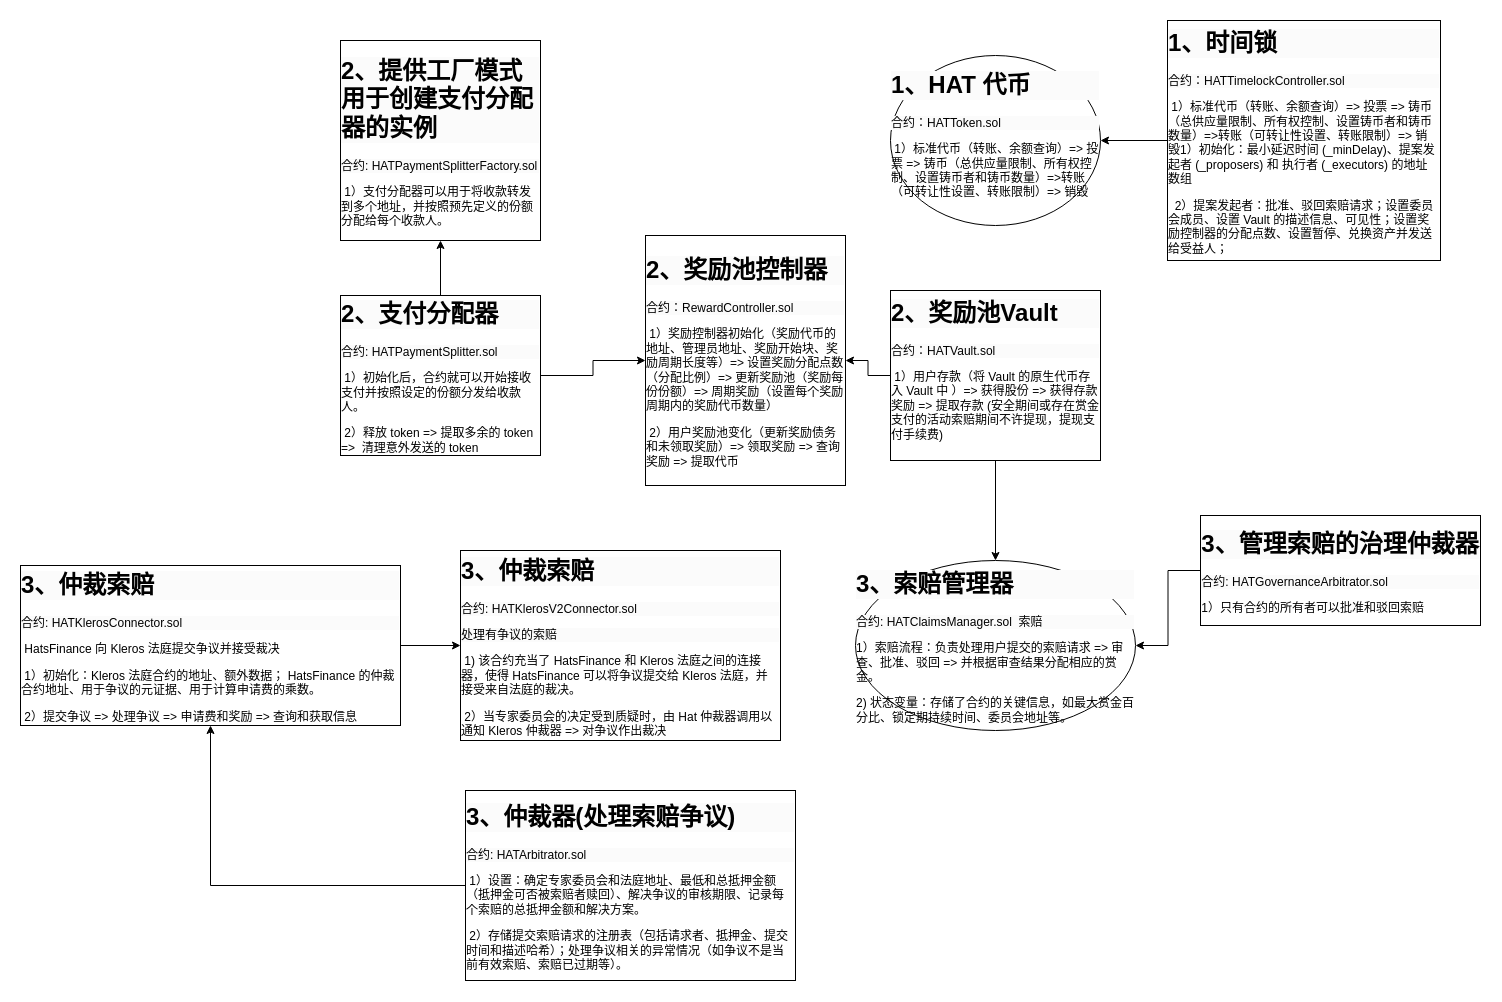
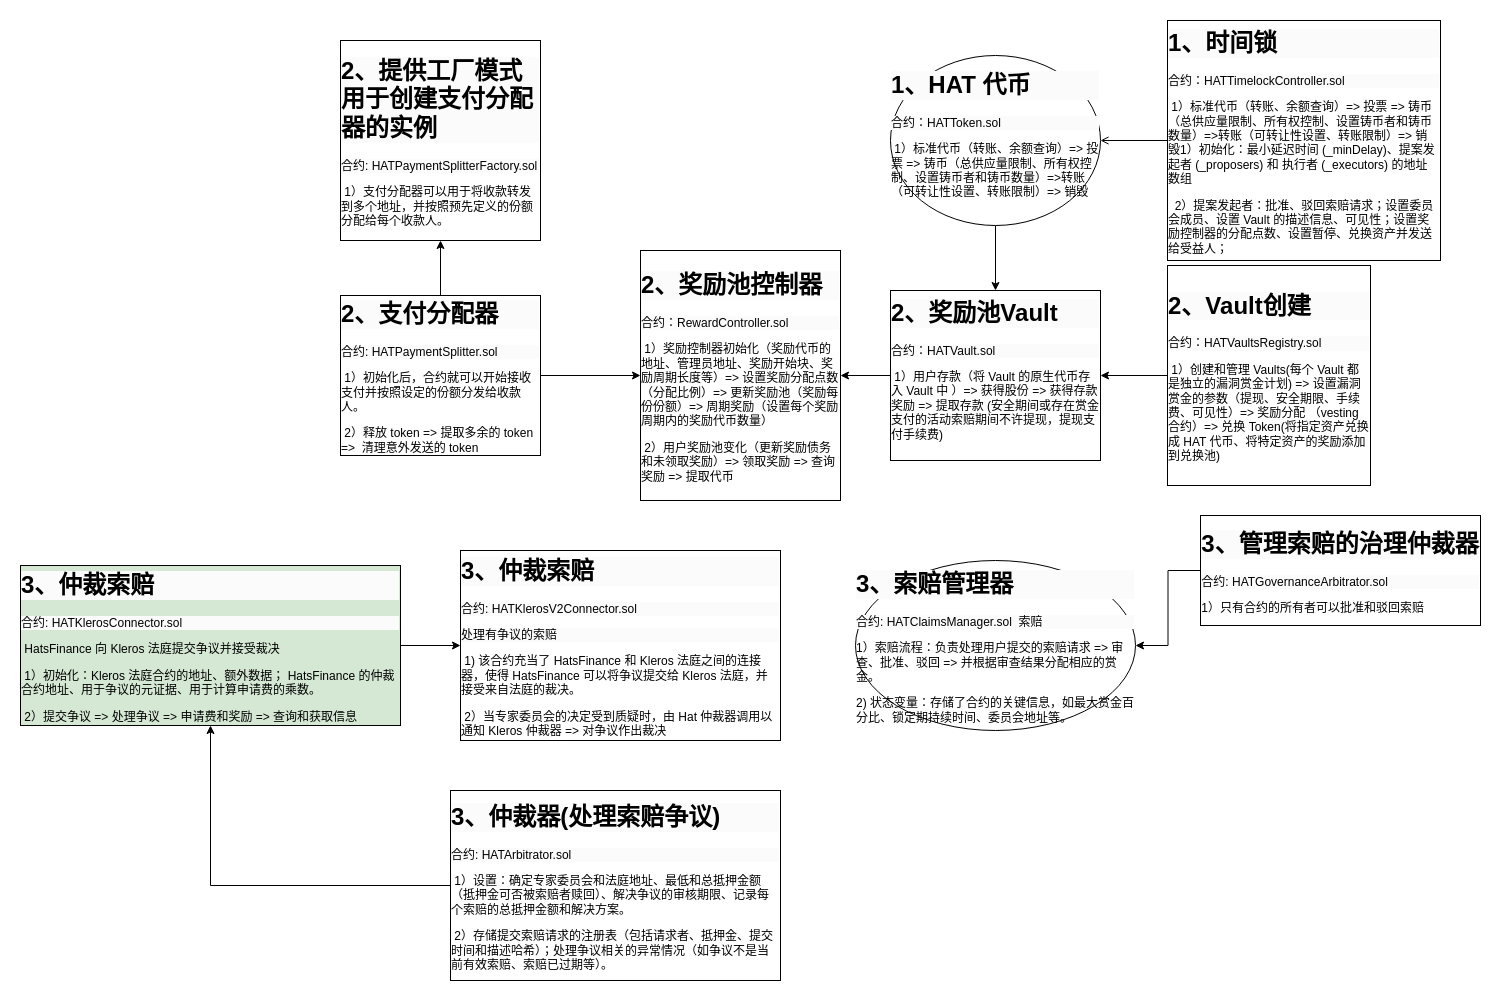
(1108, 141) -> (1106, 141)
none -> (996, 255)
(746, 361) -> (741, 376)
none -> (1137, 376)
none -> (1269, 376)
(996, 507) -> none
(211, 646) -> (211, 646)
(631, 886) -> (616, 886)
